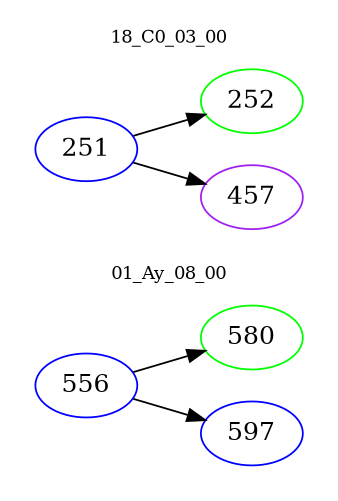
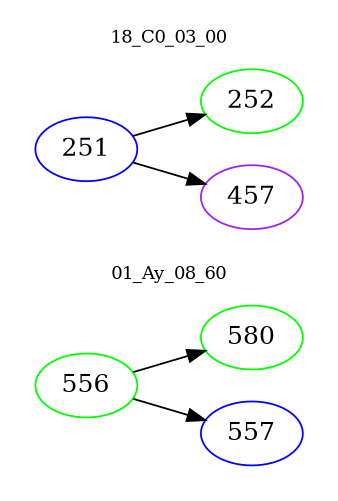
(169, 274) -> (169, 274)
(86, 385) -> (86, 385)
(252, 433) -> (252, 433)
